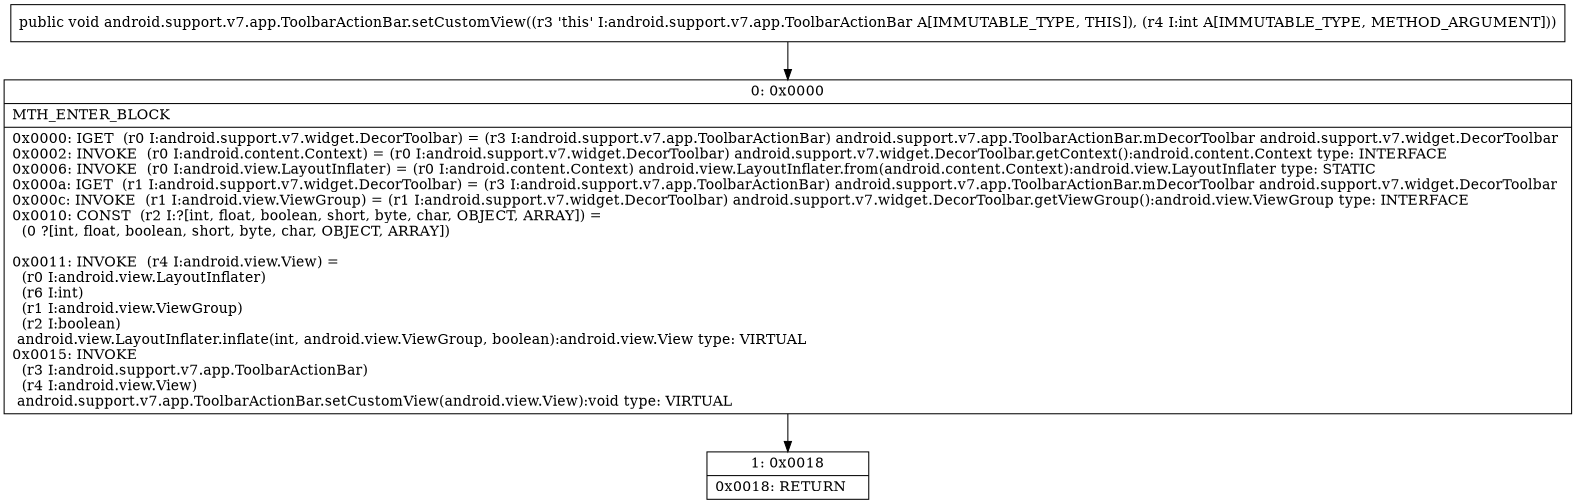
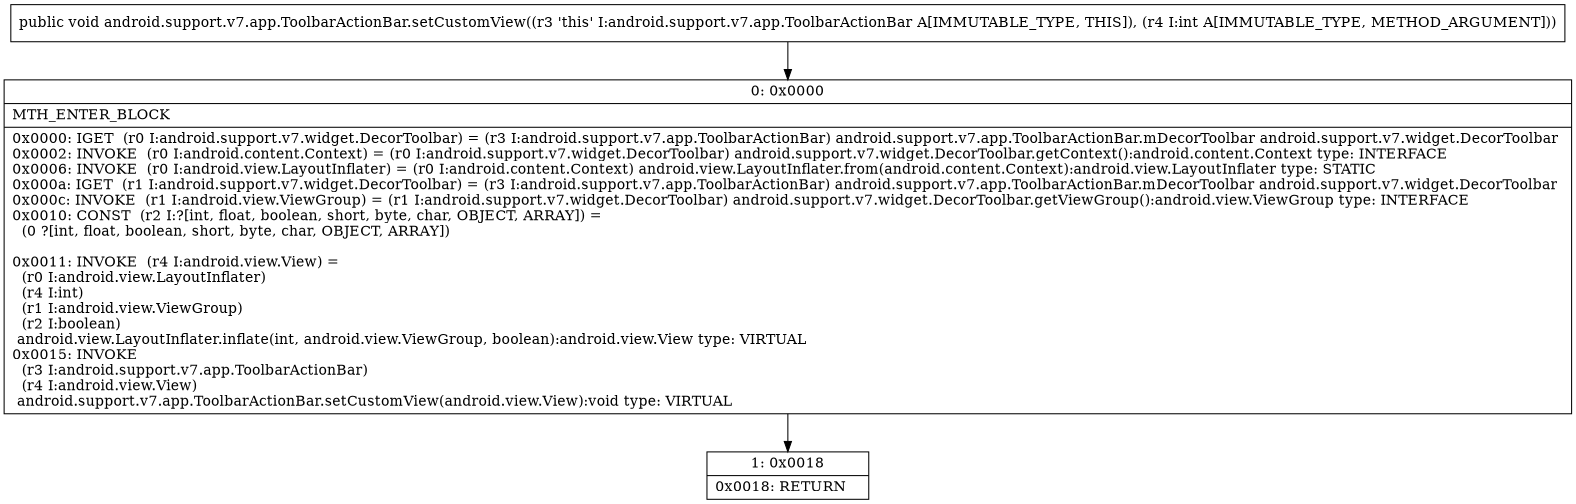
(48, 293) -> (48, 293)
